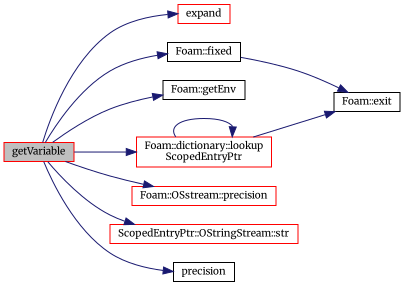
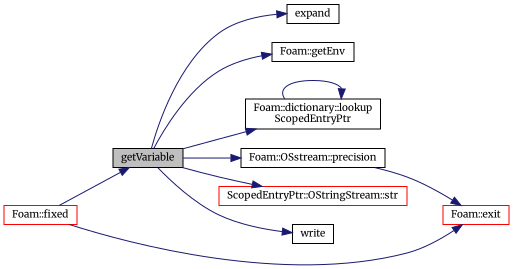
(204, 14) -> (313, 14)
(204, 52) -> (40, 215)
(91, 85) -> (90, 189)
(367, 102) -> (476, 215)
(289, 126) -> (415, 180)
(39, 152) -> (148, 158)
(204, 152) -> (313, 114)
(204, 196) -> (313, 158)
(204, 272) -> (313, 234)
